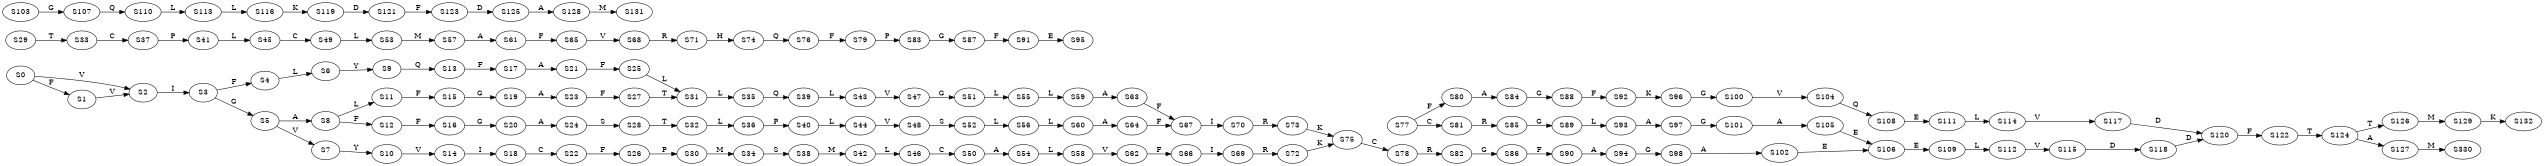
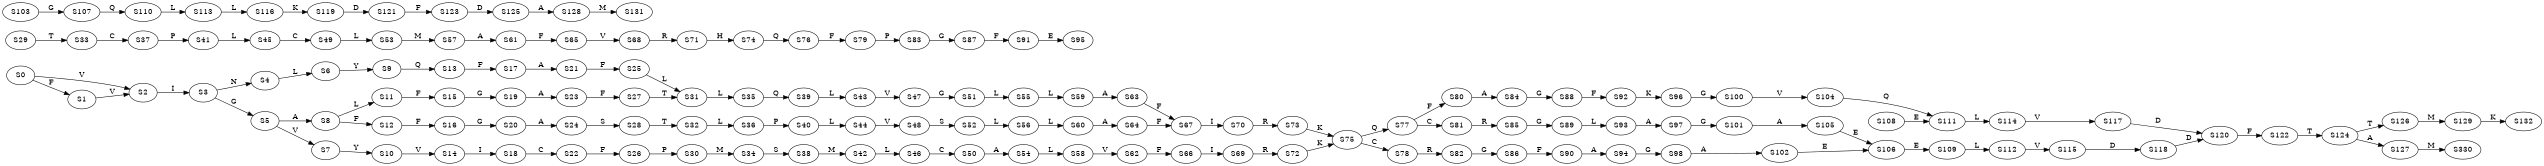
(234, 82) -> (234, 82)
(1853, 109) -> (1886, 104)
none -> (1372, 133)
